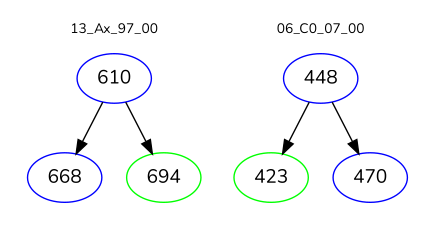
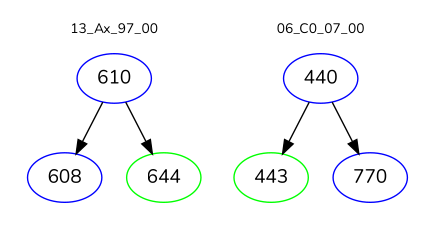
(321, 78) -> (321, 78)
(65, 178) -> (65, 178)
(164, 178) -> (164, 178)
(271, 178) -> (271, 178)
(370, 178) -> (370, 178)
